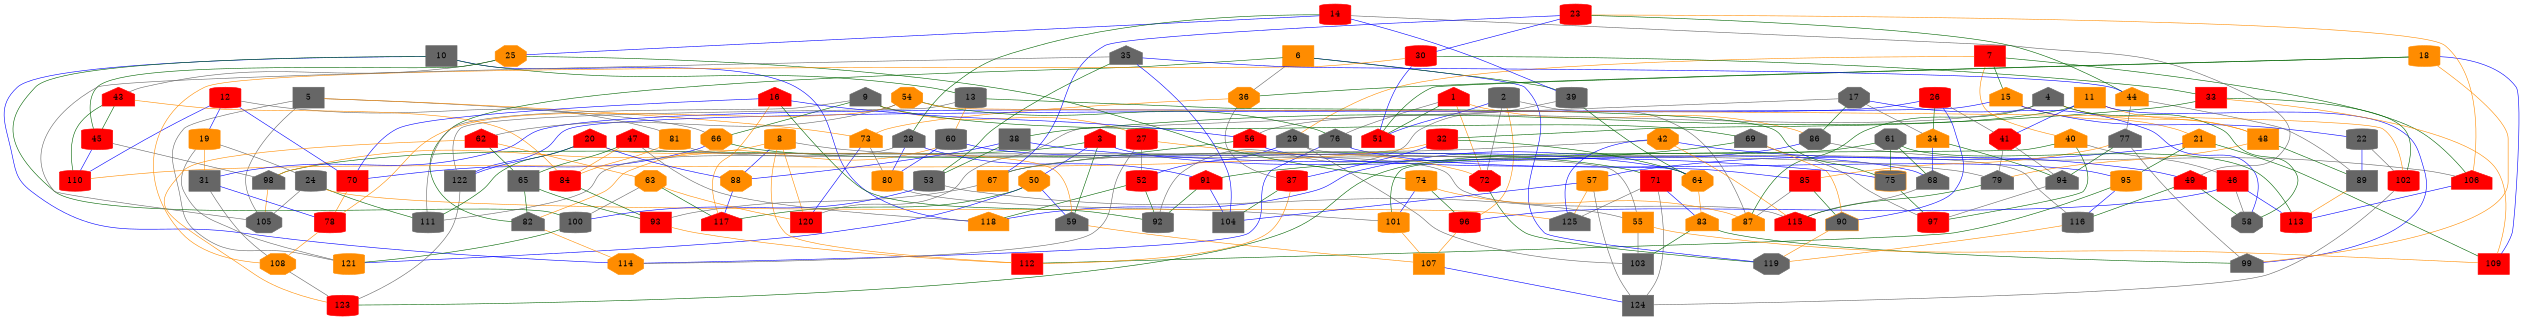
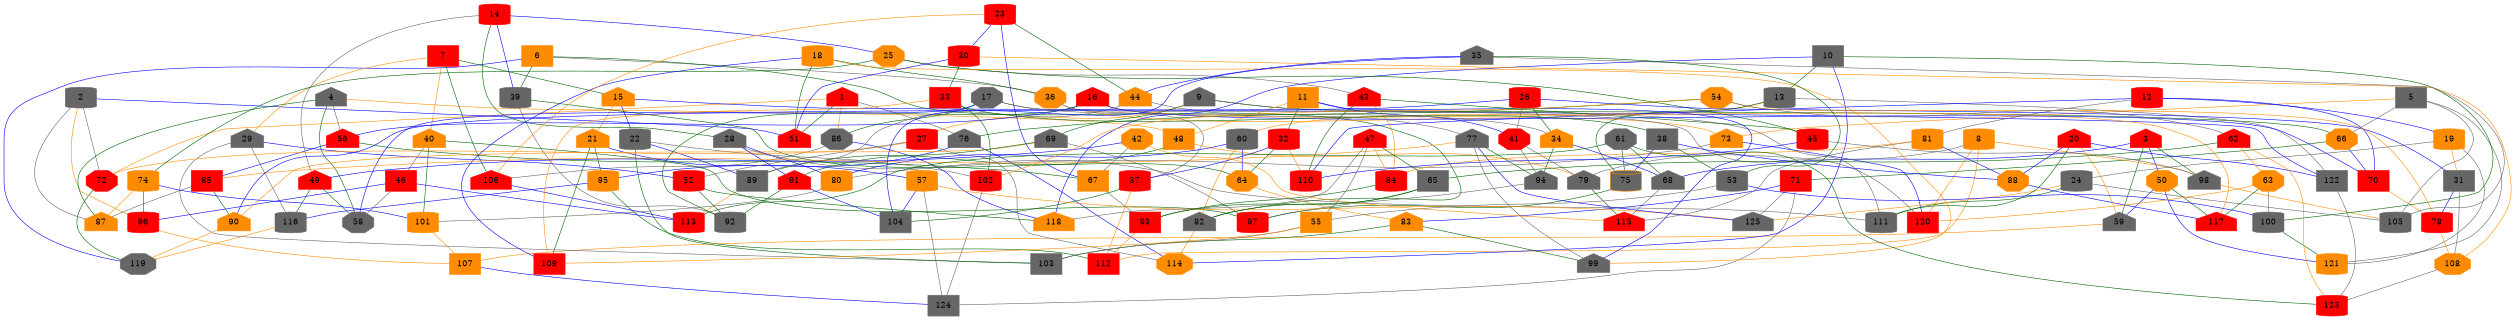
(1600, 150) -> (1548, 198)
(757, 161) -> (1980, 165)
(264, 222) -> (2395, 222)
(1842, 222) -> (234, 222)
none -> (802, 254)
